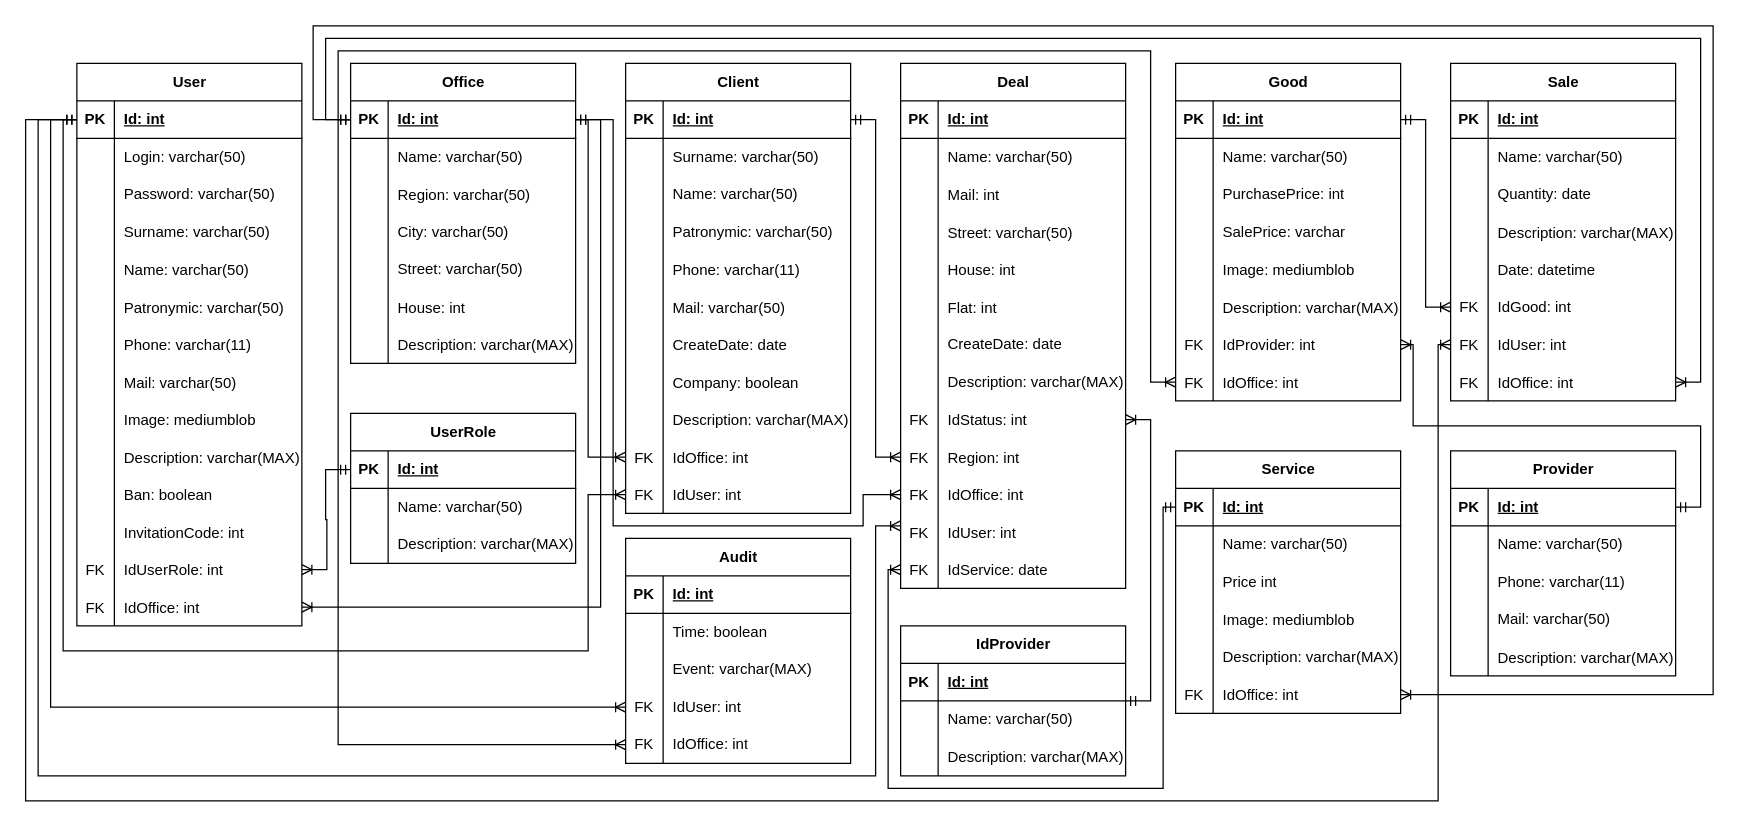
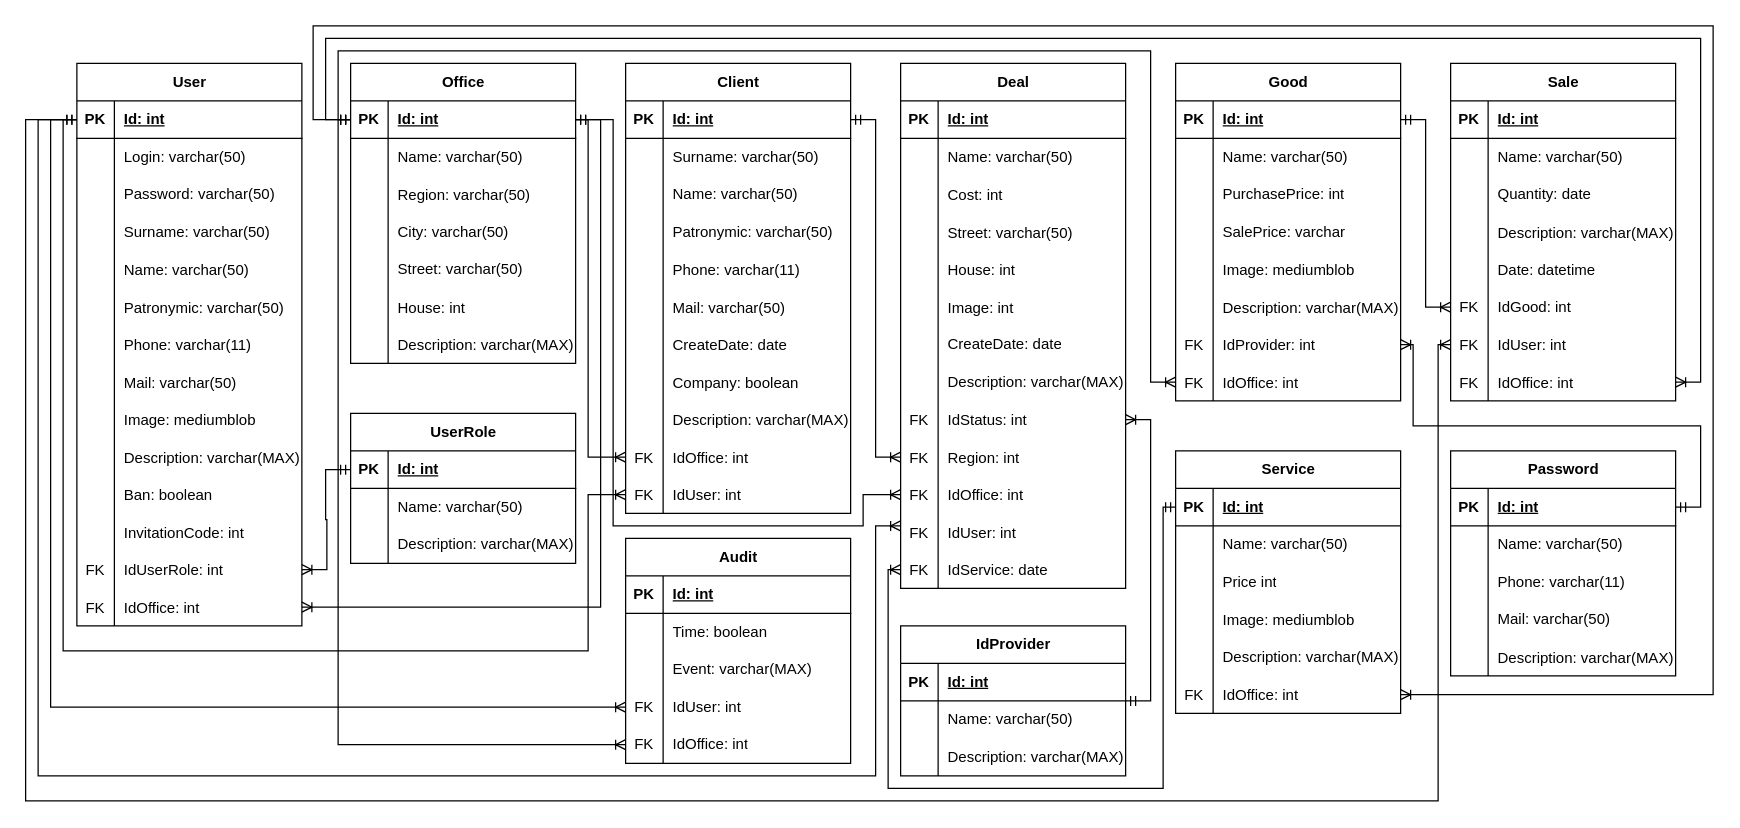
(976, 195) -> (979, 195)
(978, 308) -> (984, 308)
(1564, 469) -> (1564, 469)
